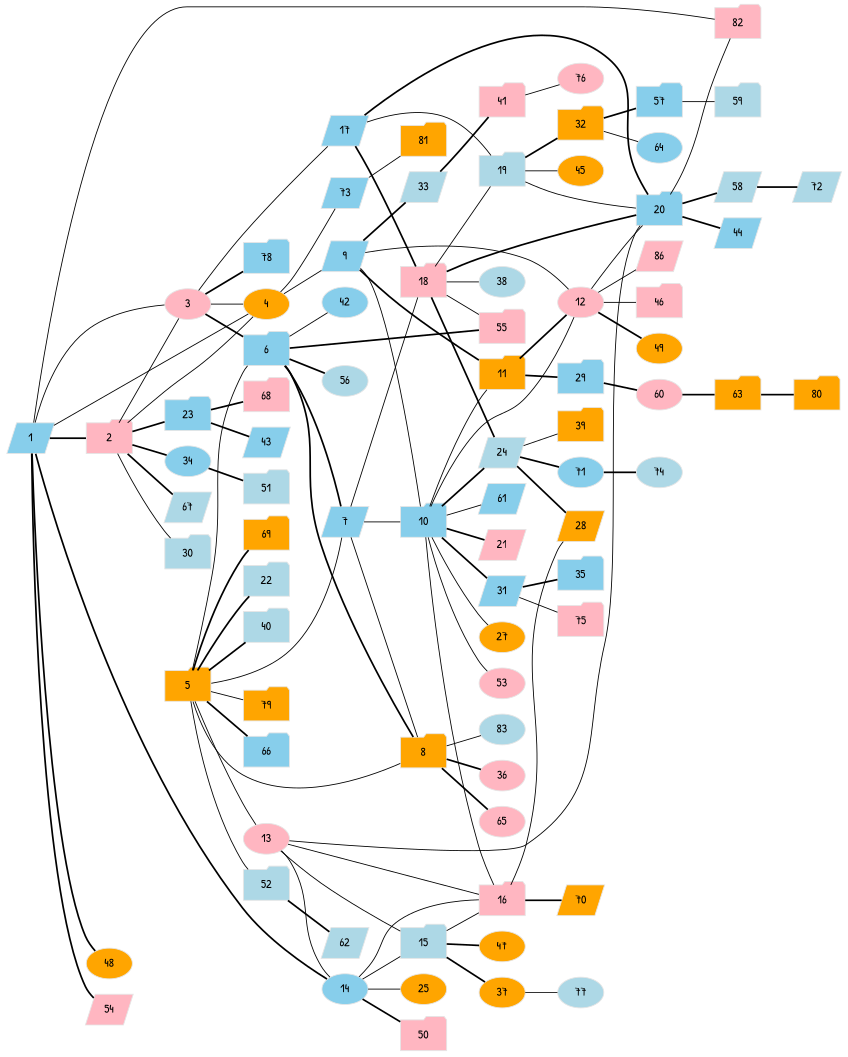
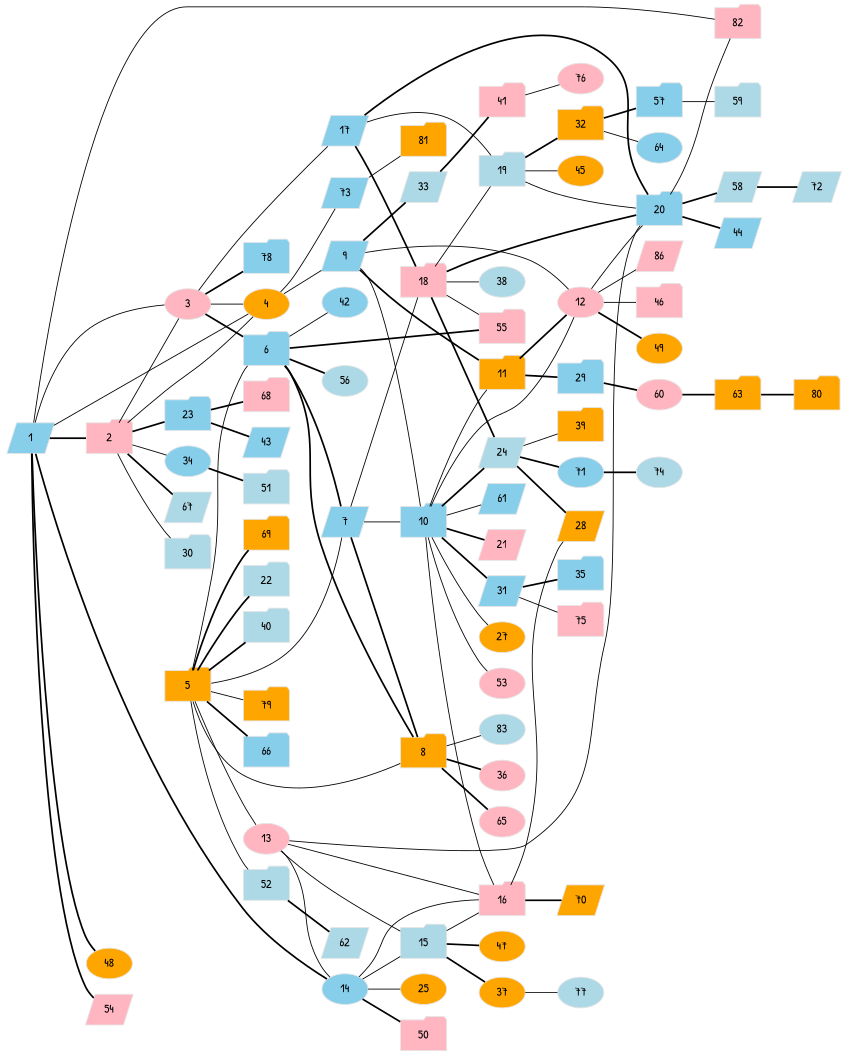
(150, 450) -> (150, 450)
(384, 637) -> (384, 637)
